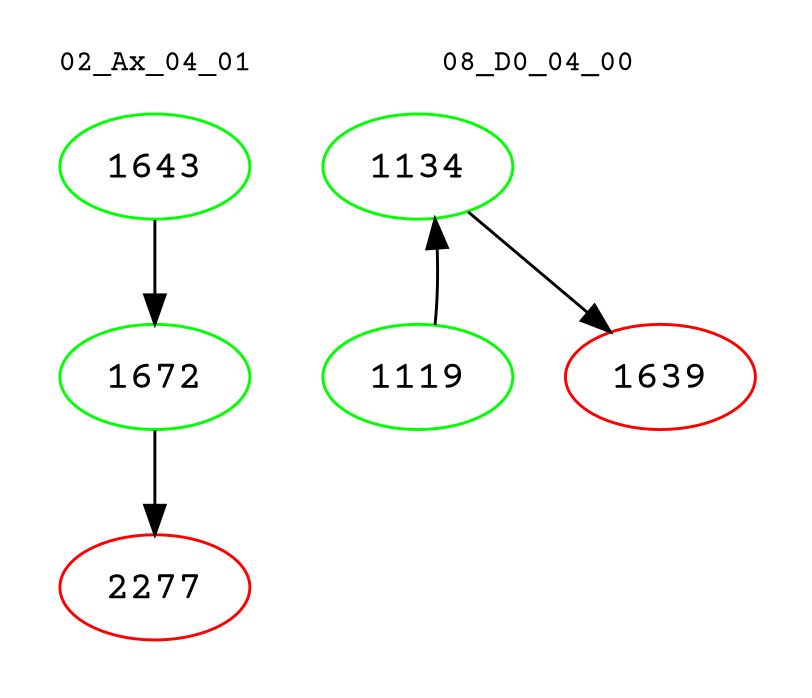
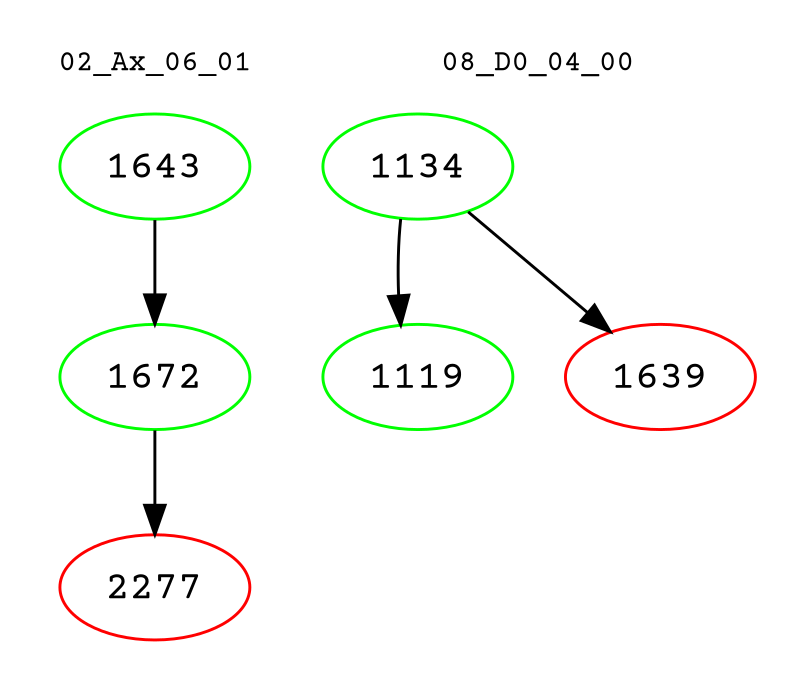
(156, 63) -> (156, 63)
(437, 287) -> (398, 257)
